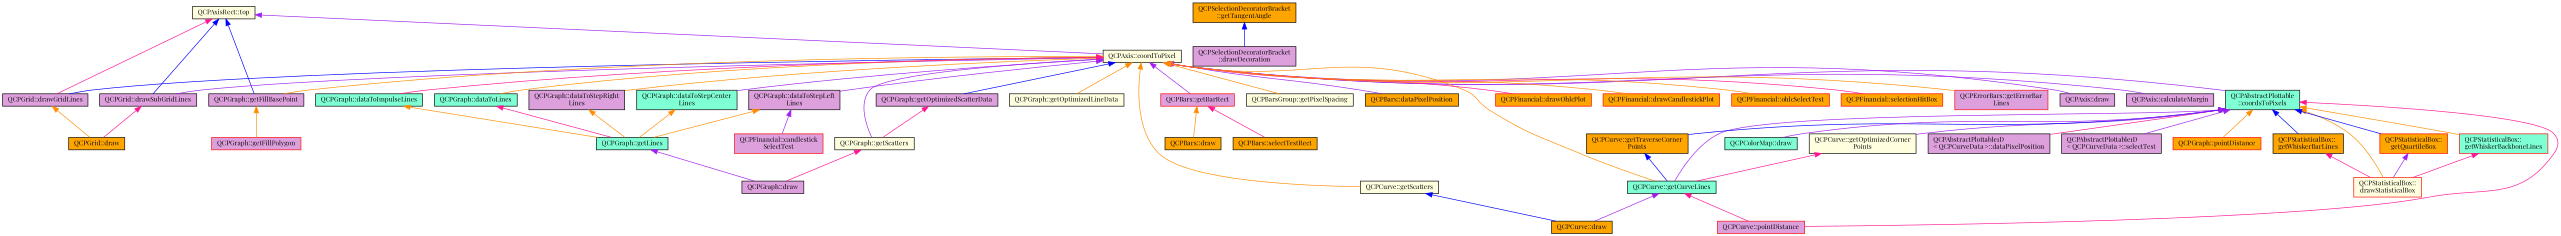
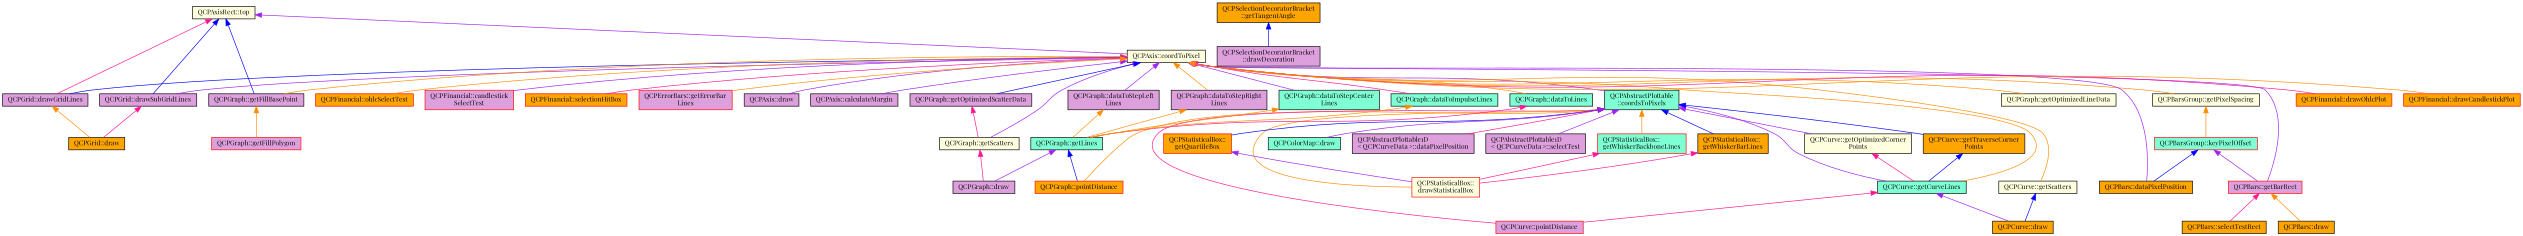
(785, 125) -> (741, 71)
none -> (2206, 144)
none -> (1074, 169)
